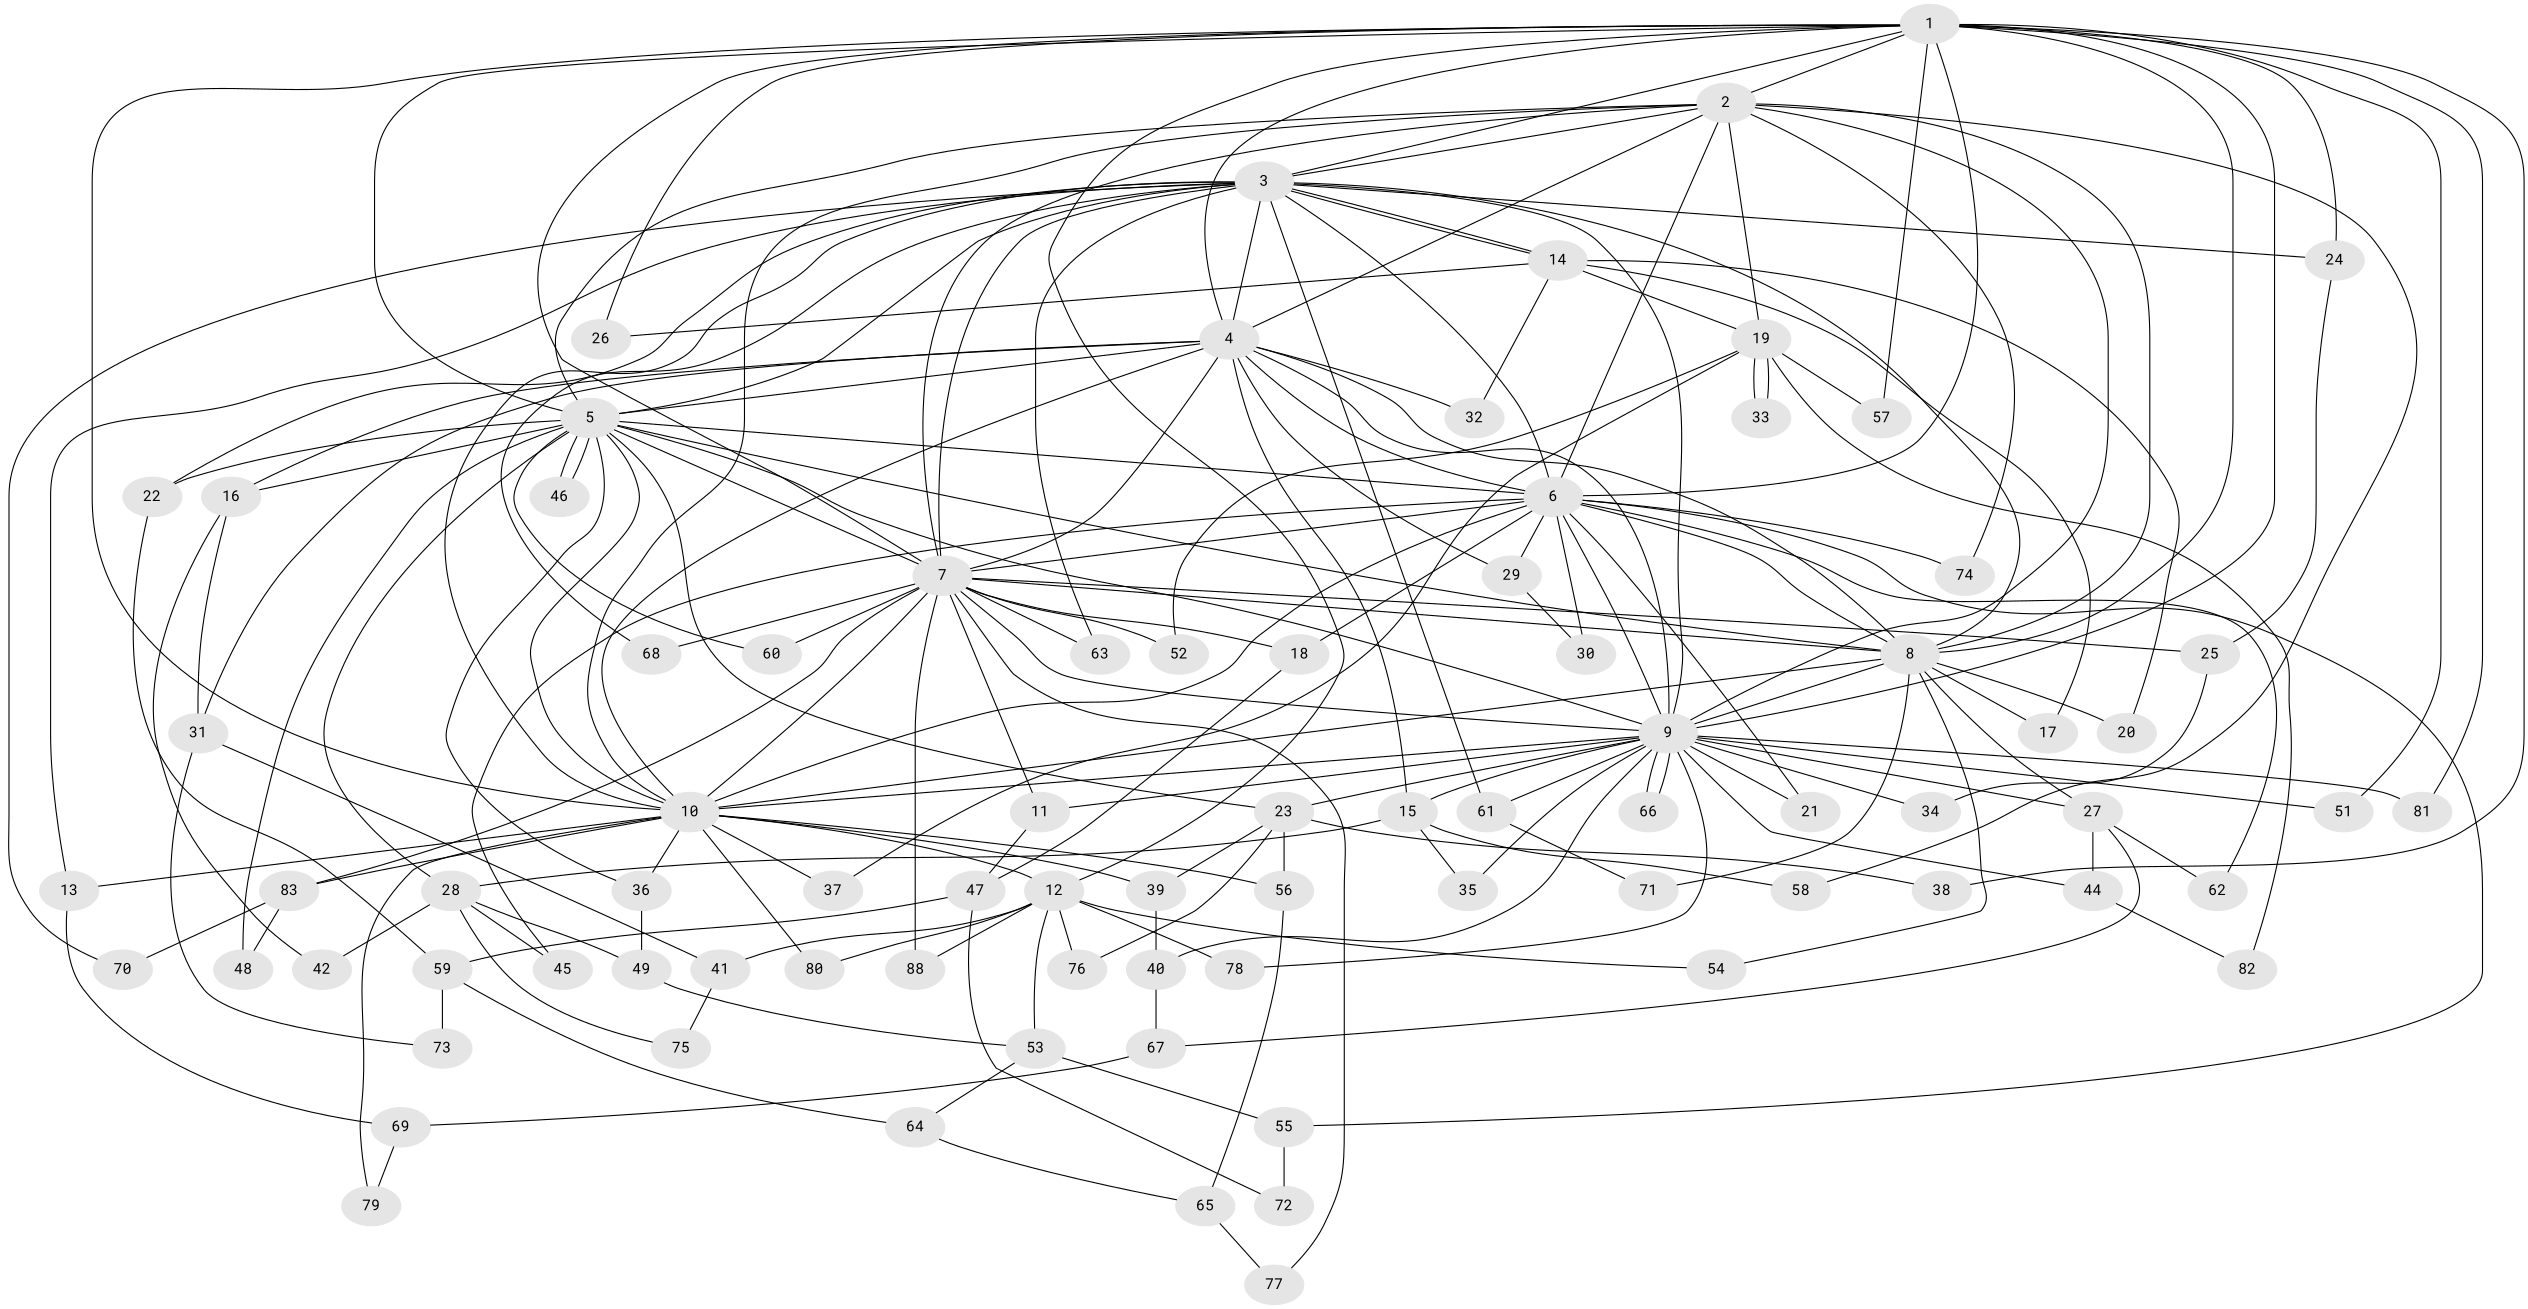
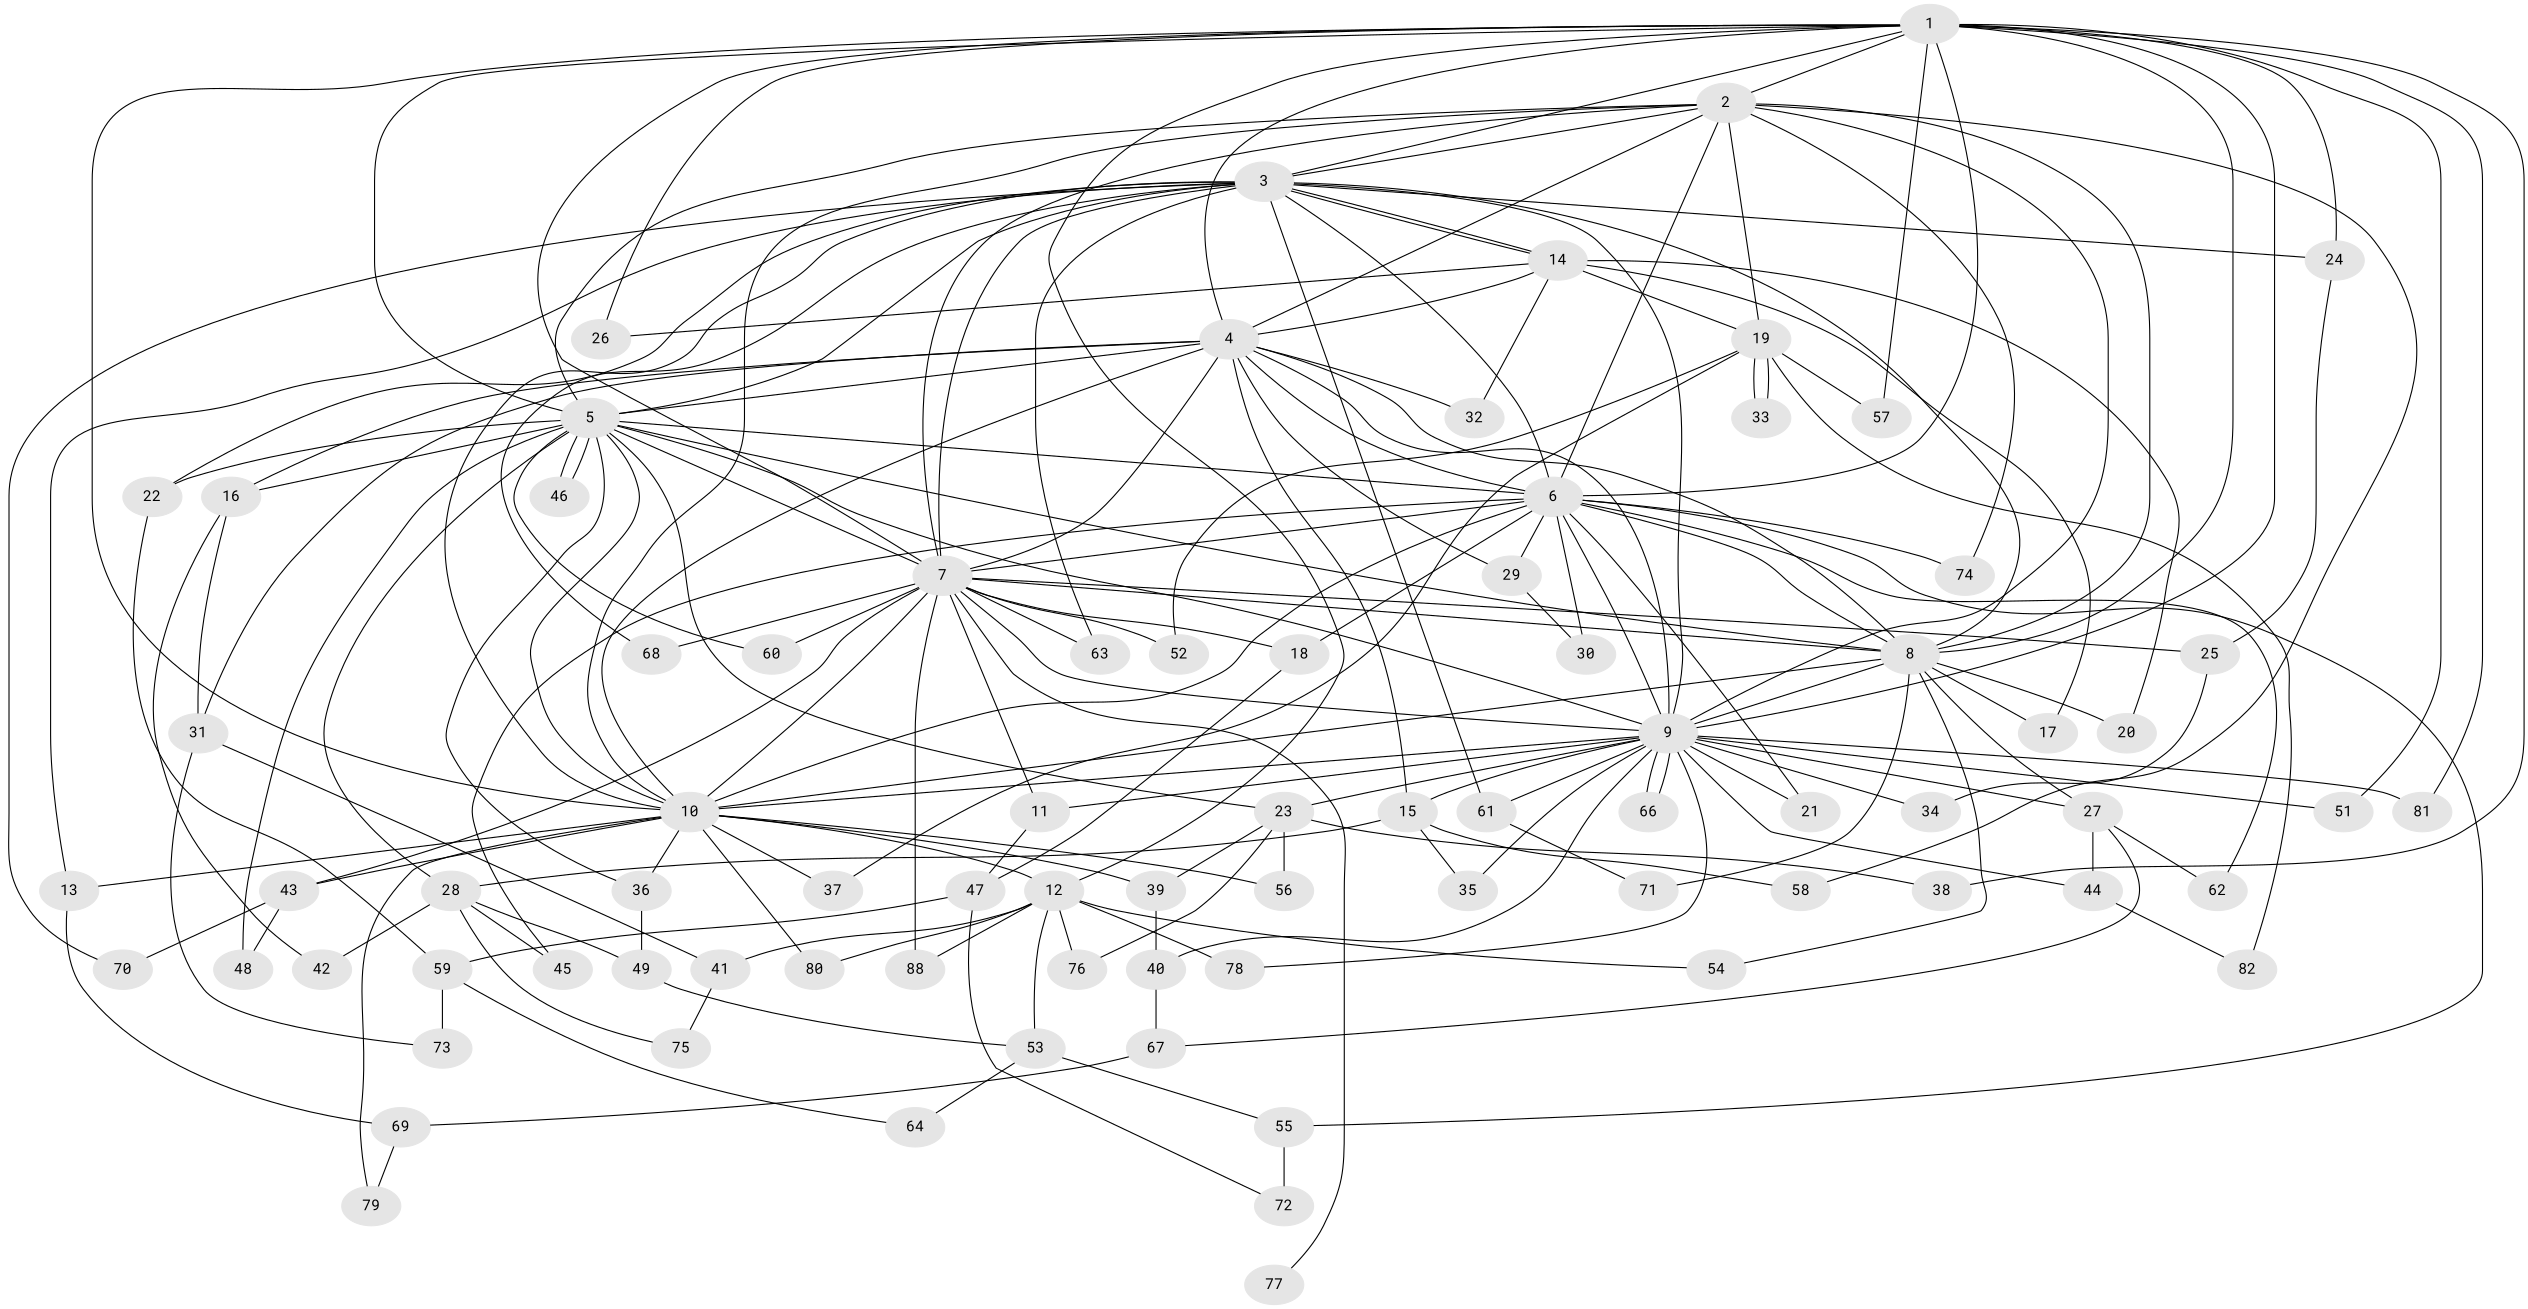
(1247, 260) -> (1397, 309)
(289, 891) -> (289, 891)
(1205, 1206) -> none
